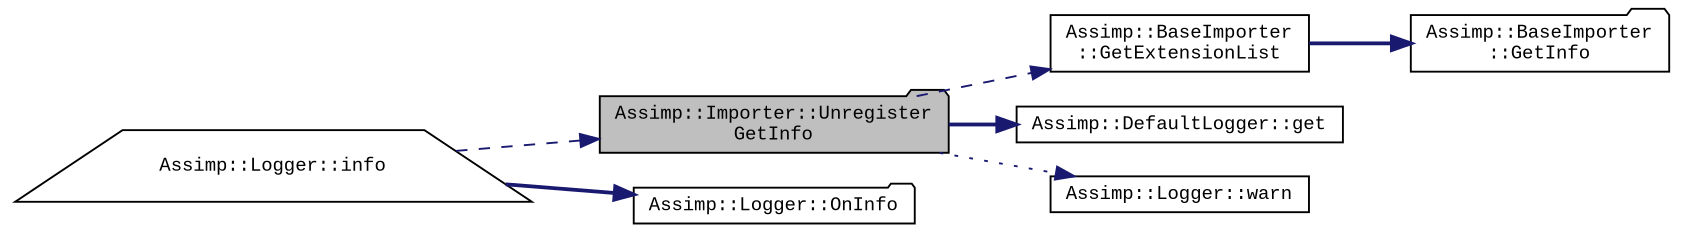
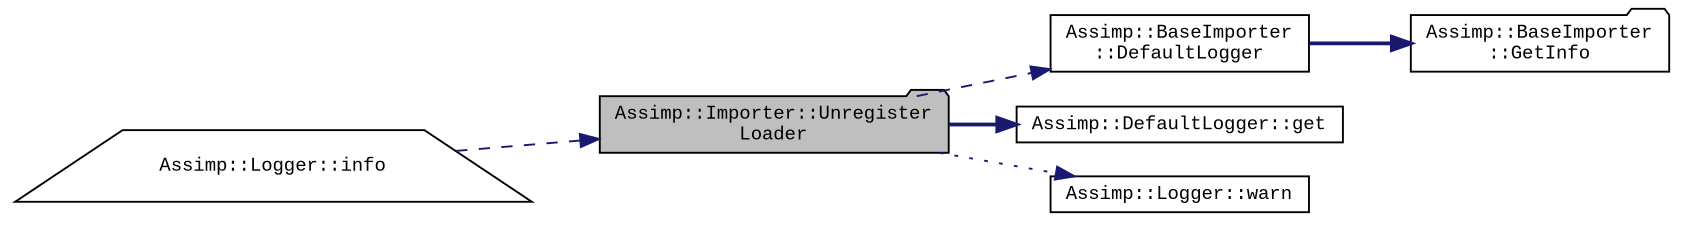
(1180, 43) -> (1180, 43)
(774, 124) -> (774, 124)
(774, 206) -> none
